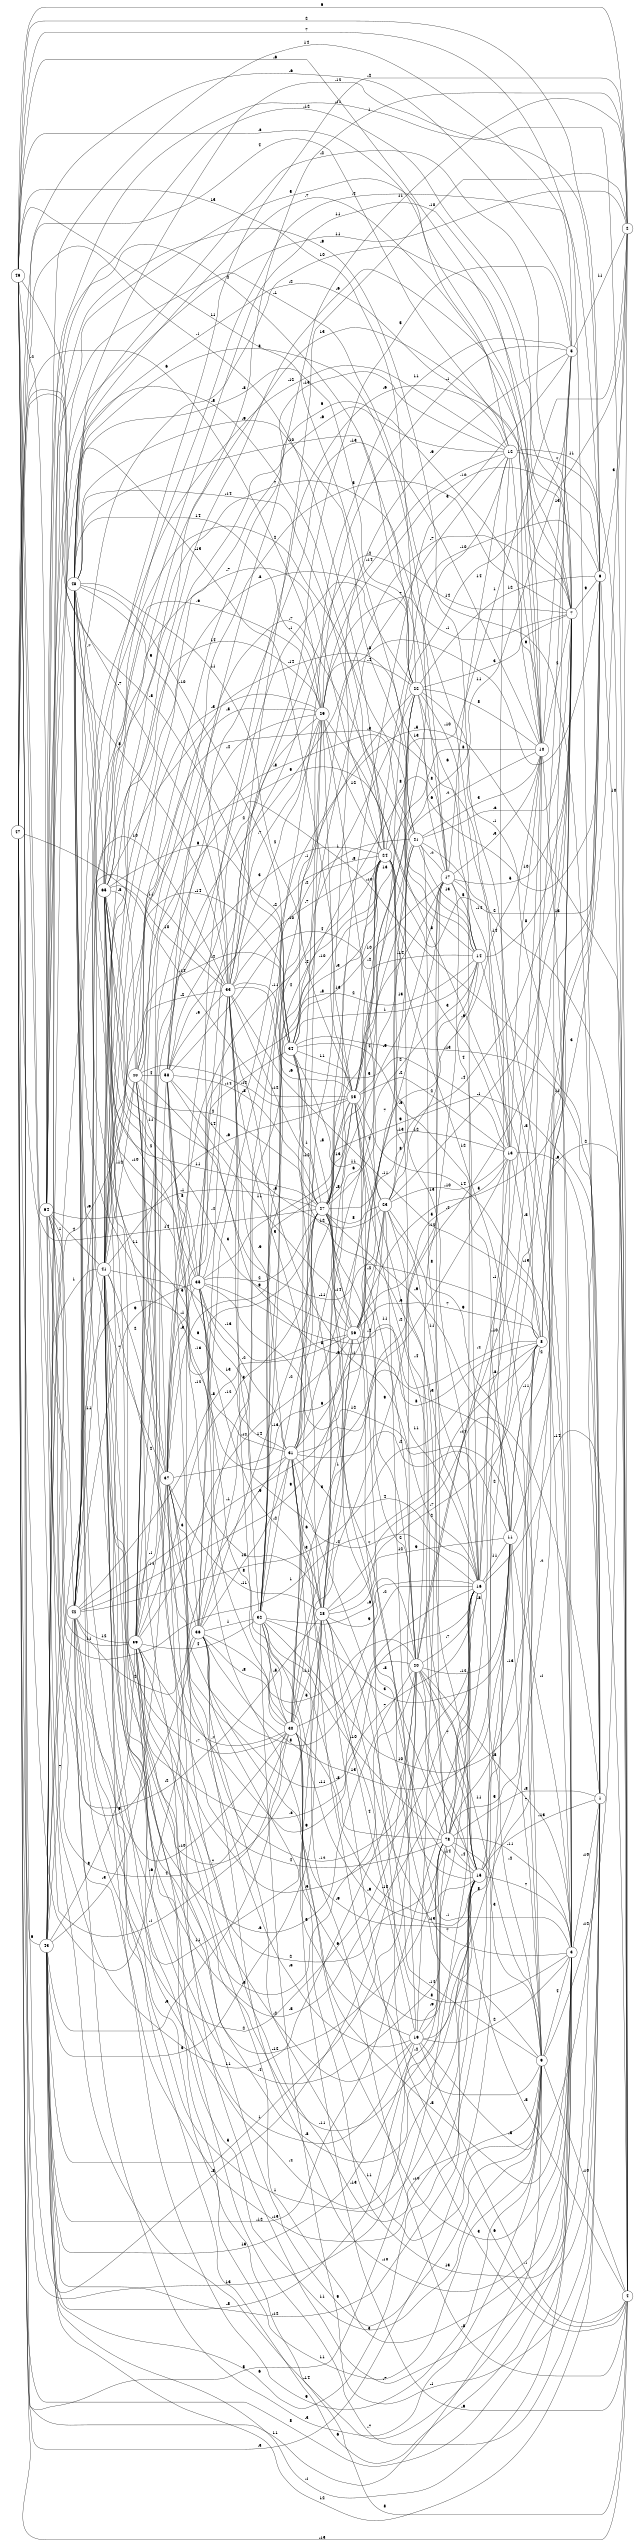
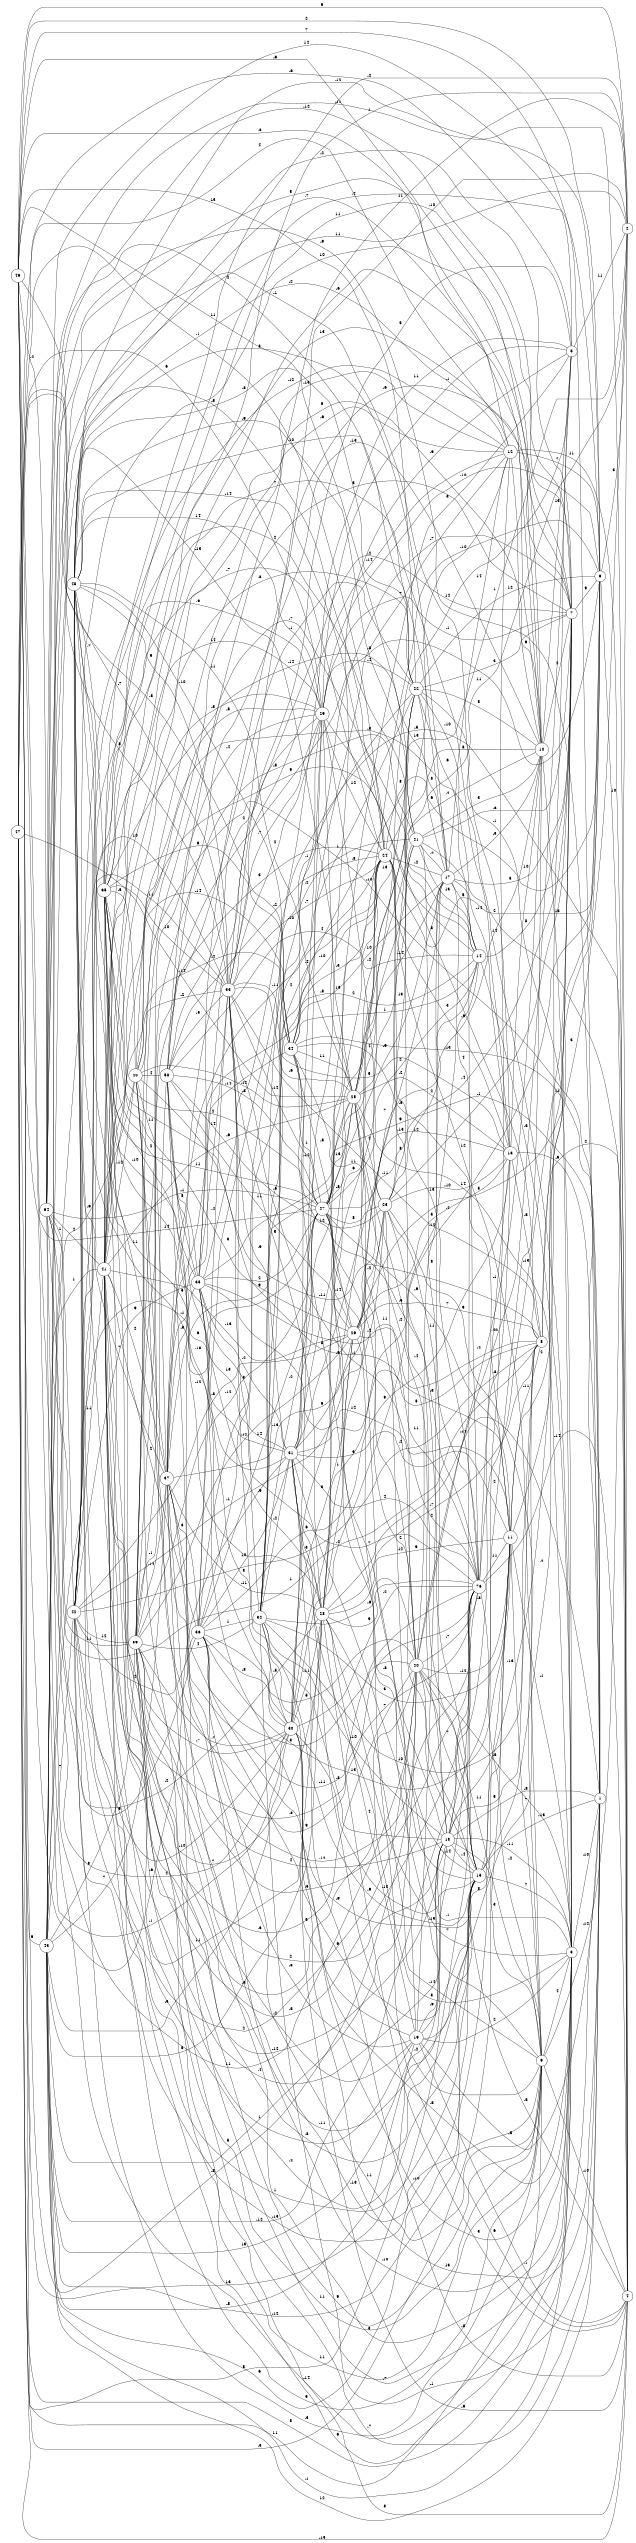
none -> (416, 867)
(495, 1330) -> (495, 1330)
(334, 1446) -> (378, 1412)
(479, 1587) -> (479, 1587)
(448, 1840) -> (448, 1840)
(104, 1878) -> (104, 1878)
